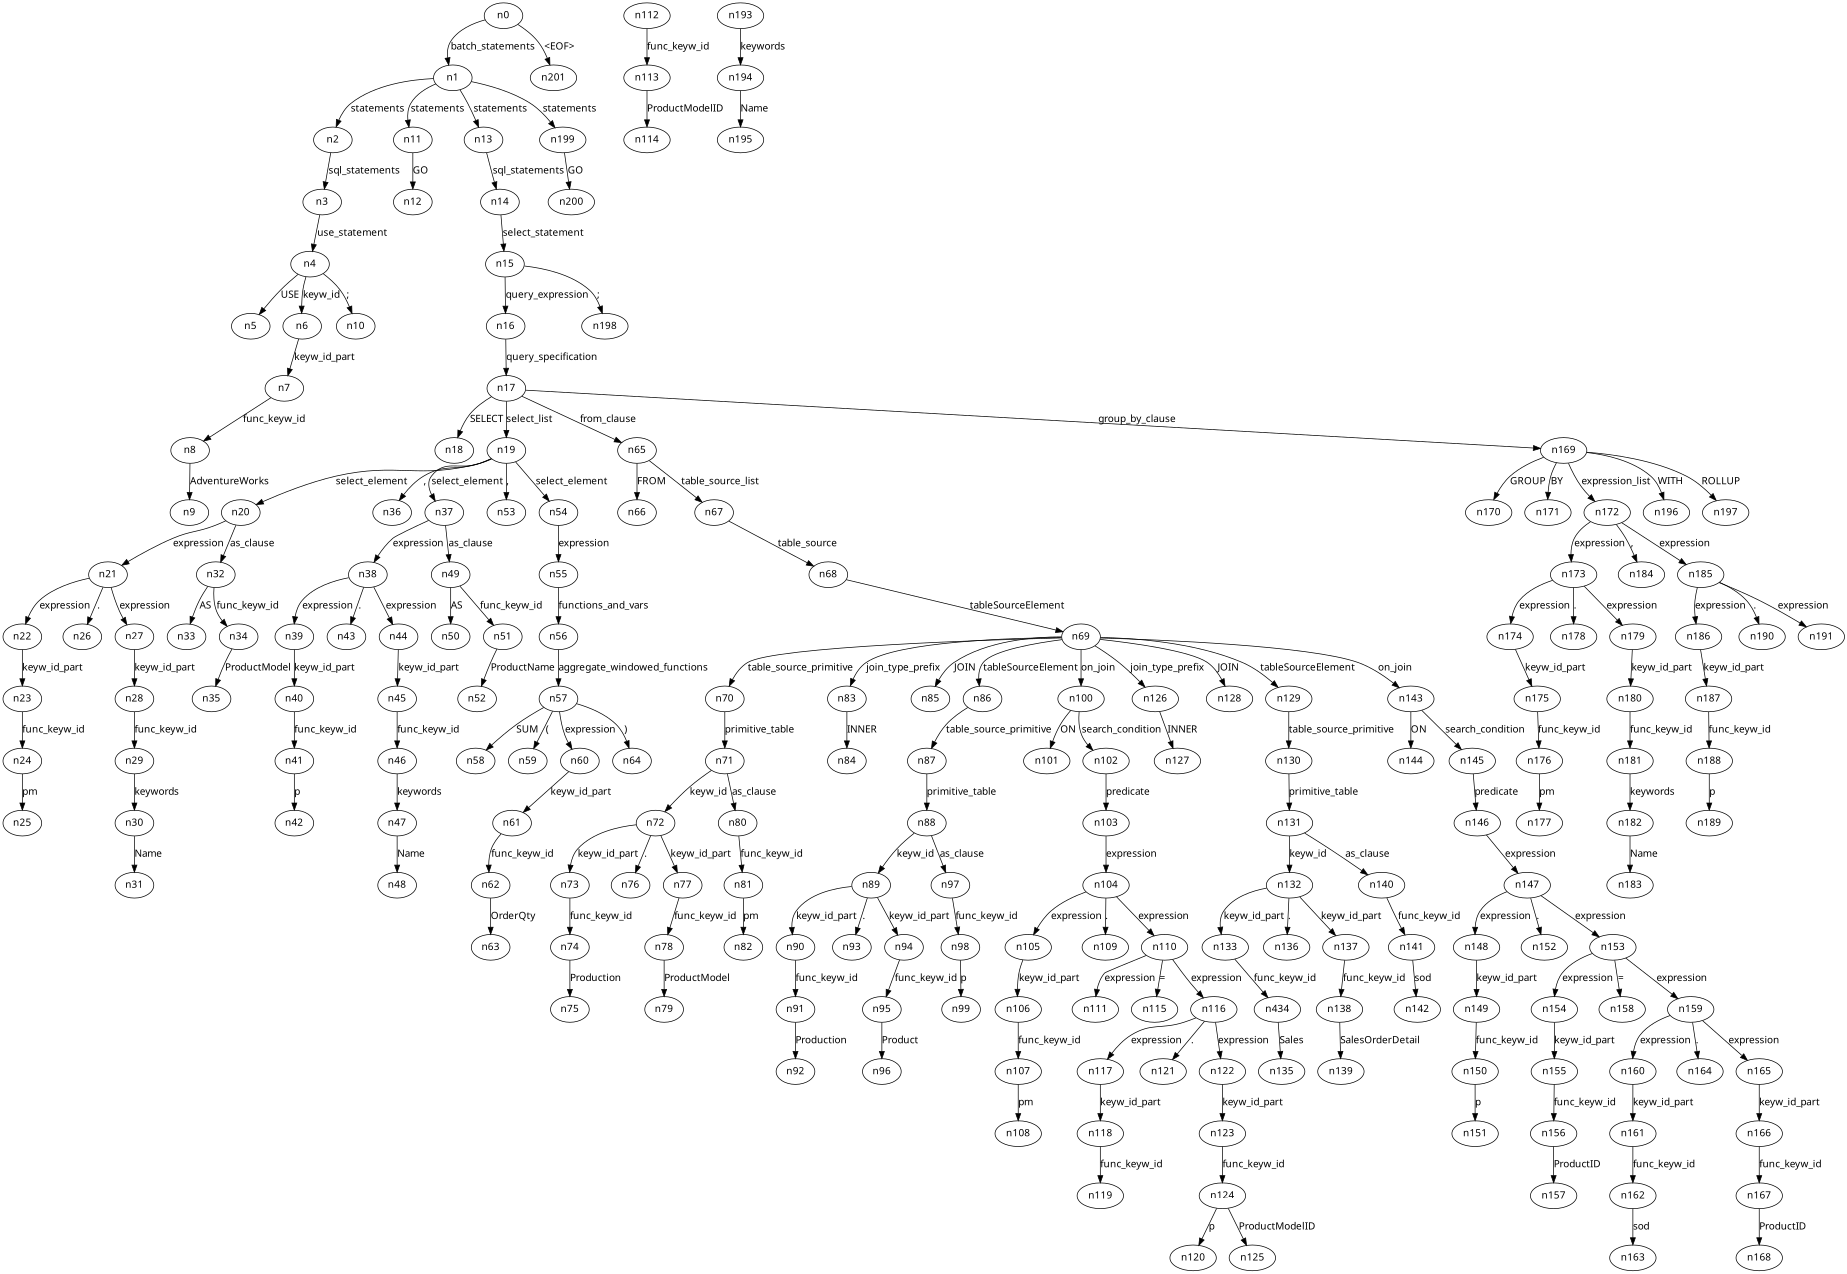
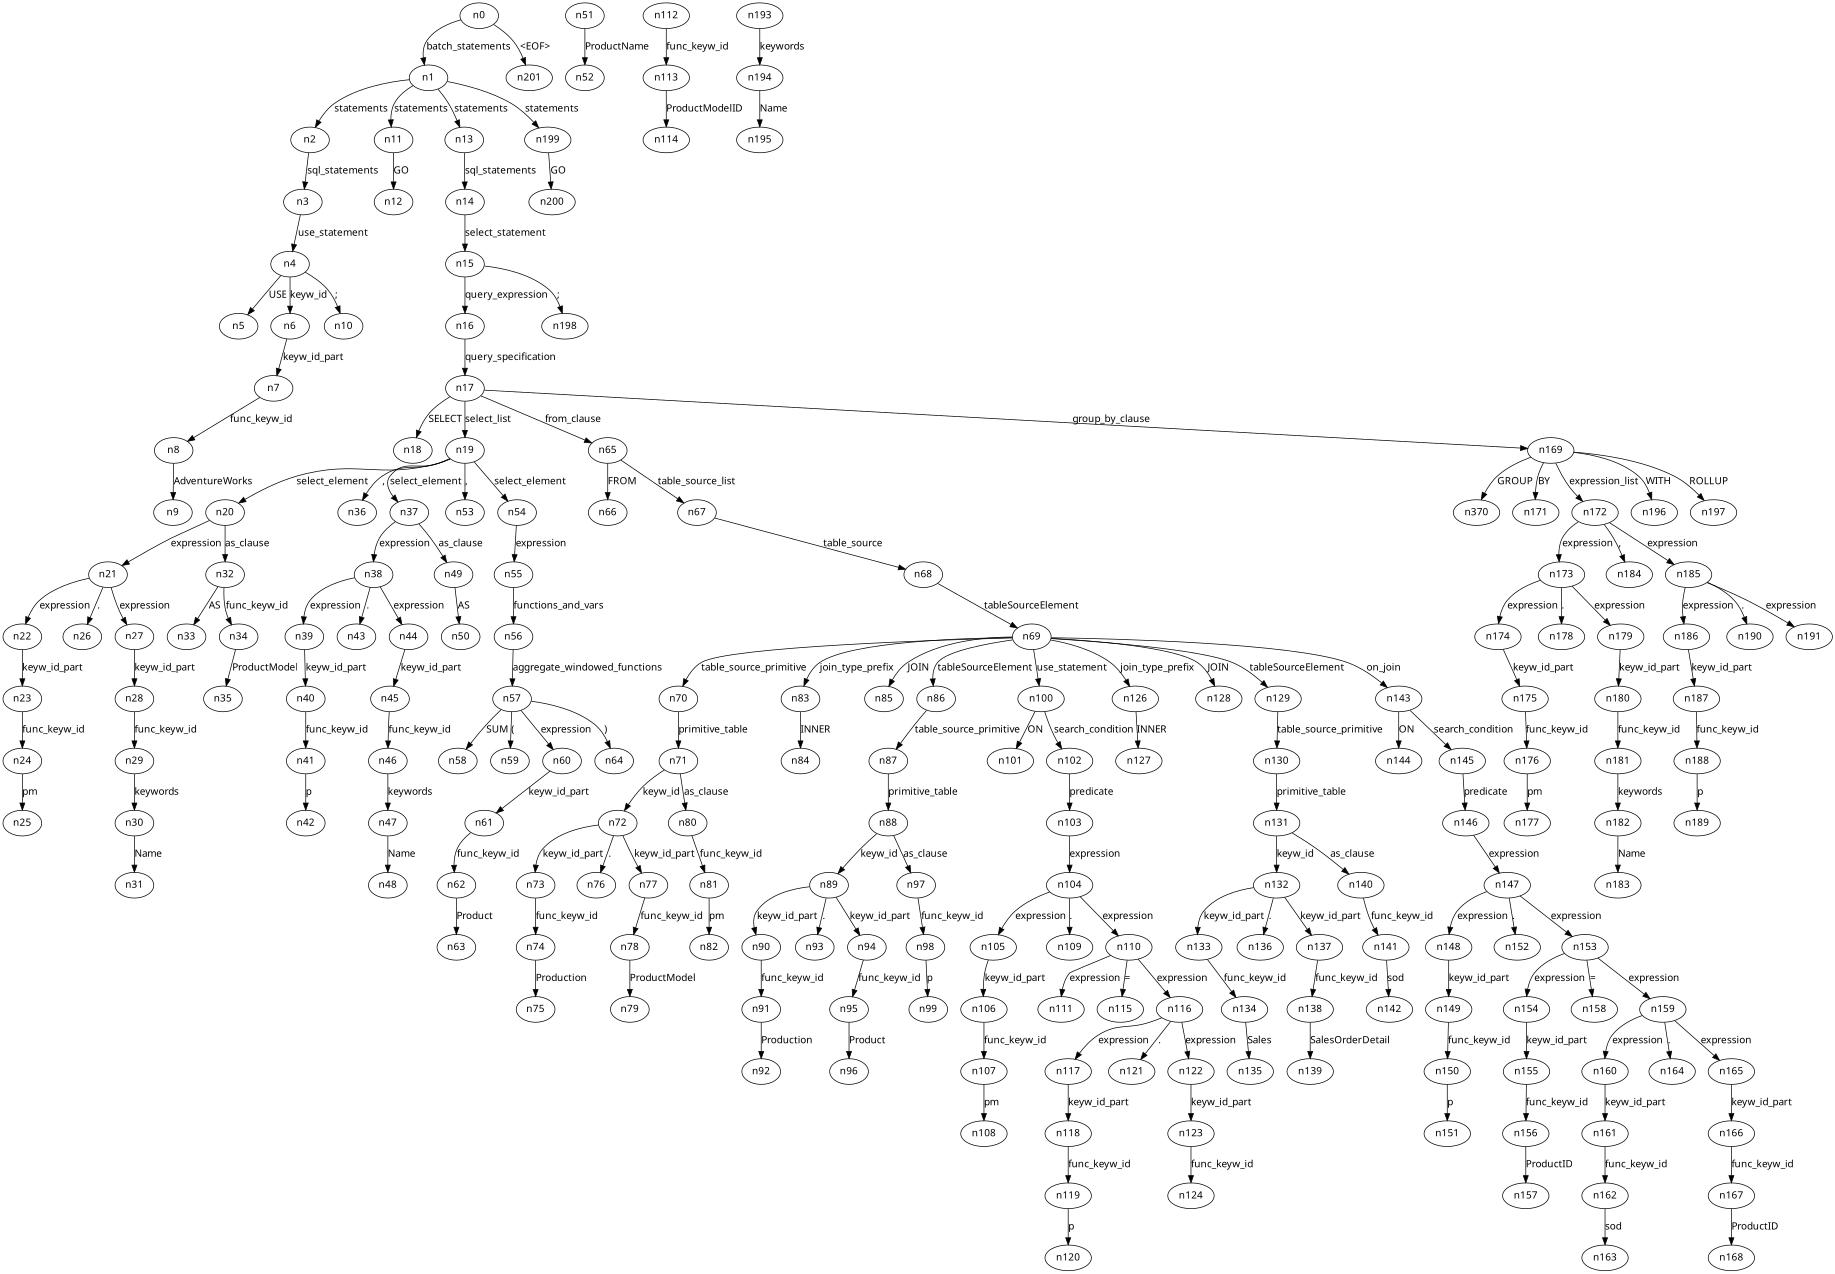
(1489, 513) -> (1477, 513)
(474, 603) -> none
(1099, 668) -> (1072, 668)
(514, 916) -> (475, 916)
(1277, 1009) -> (1245, 1009)
(1209, 1224) -> (1068, 1223)
(1252, 1258) -> none
